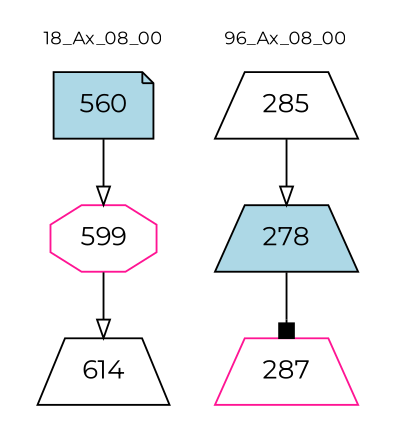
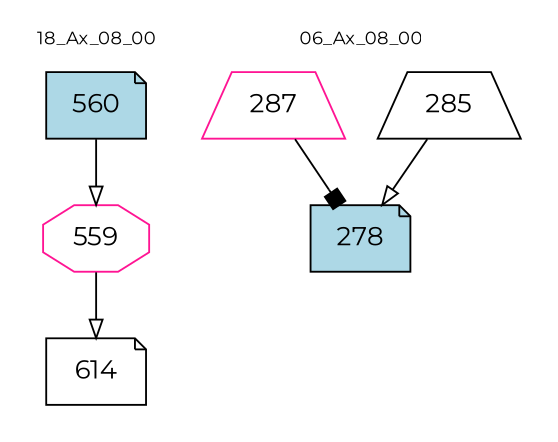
(287, 40) -> (361, 40)
(104, 238) -> (96, 238)
(287, 238) -> (360, 238)
(287, 296) -> (312, 164)
(104, 372) -> (96, 372)
